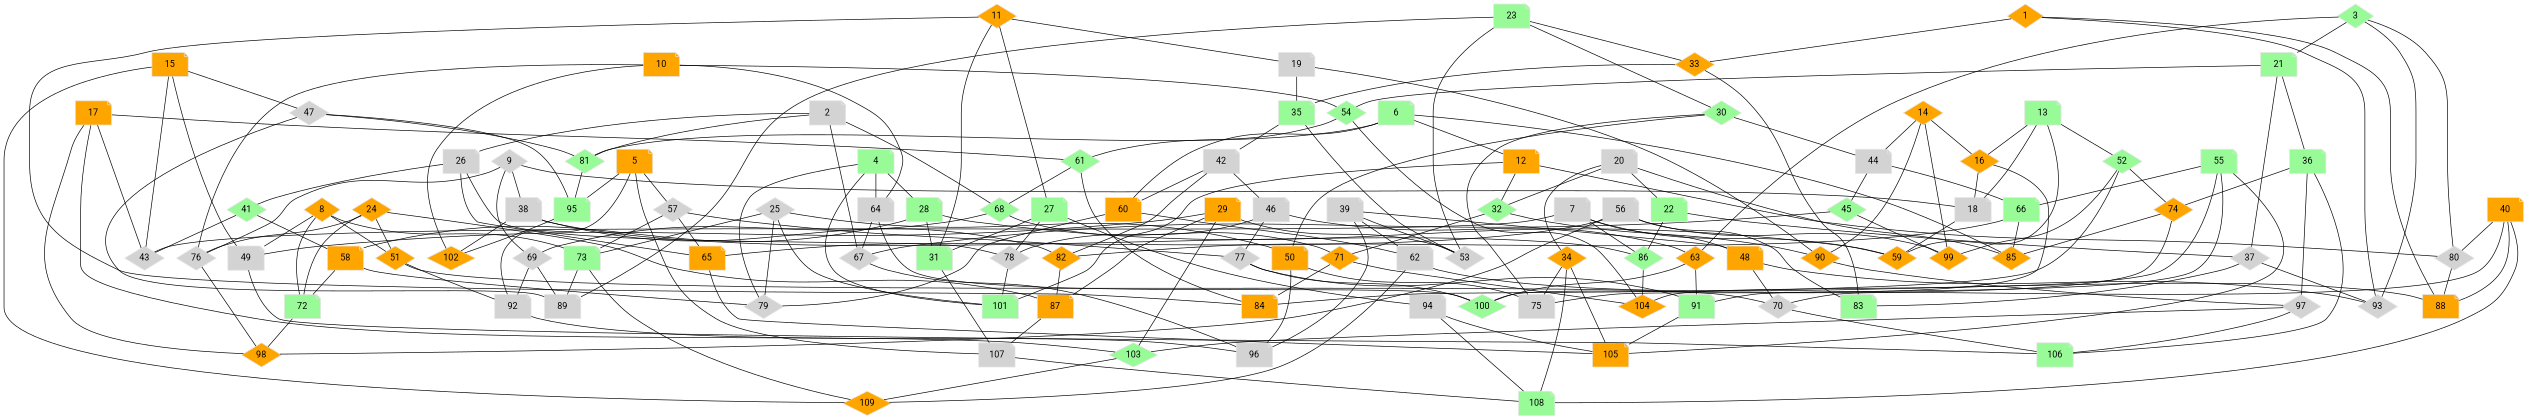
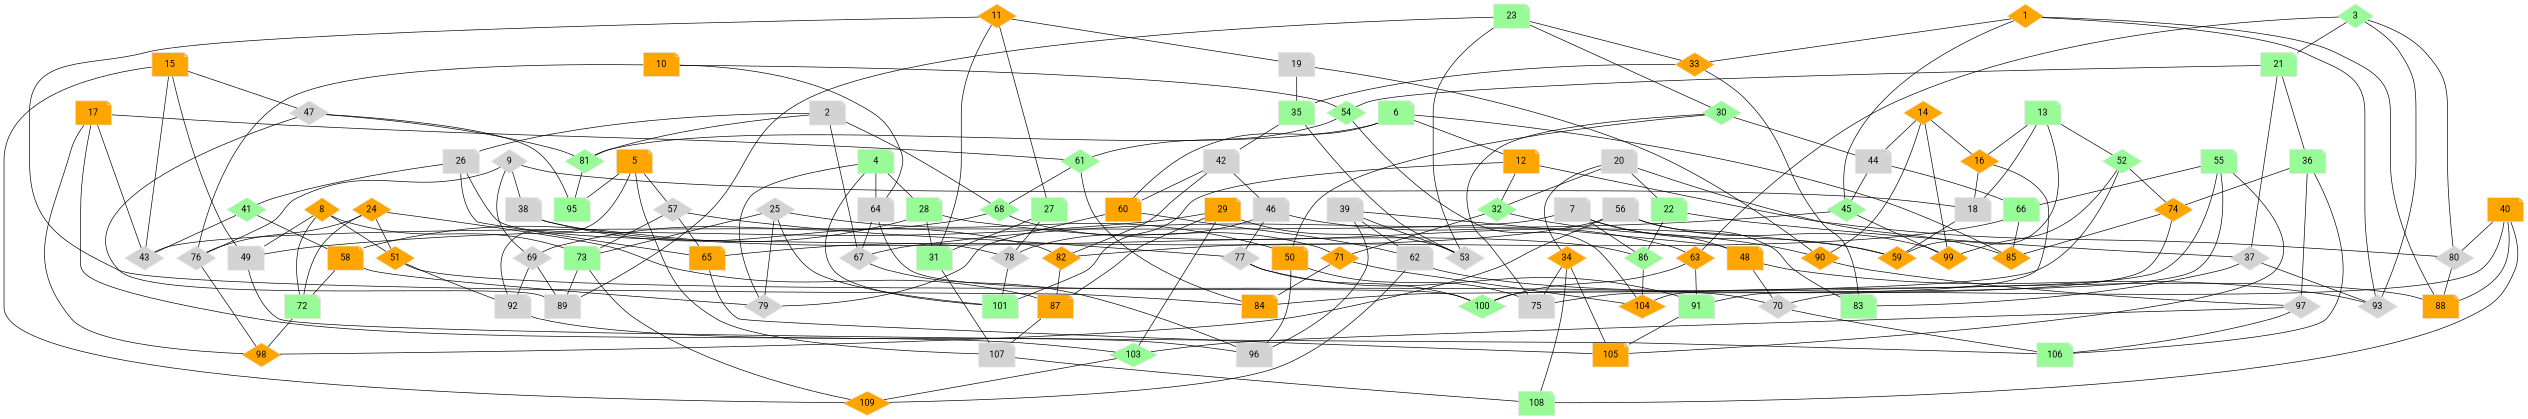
none -> (1900, 86)
(451, 258) -> none
(1428, 307) -> none
